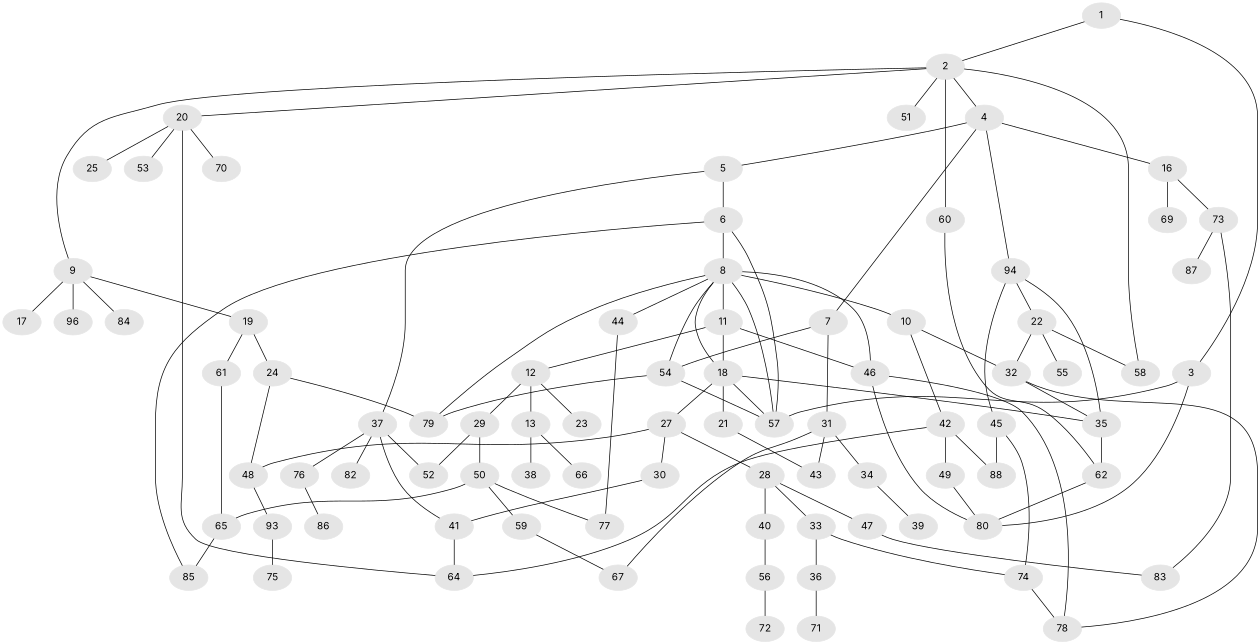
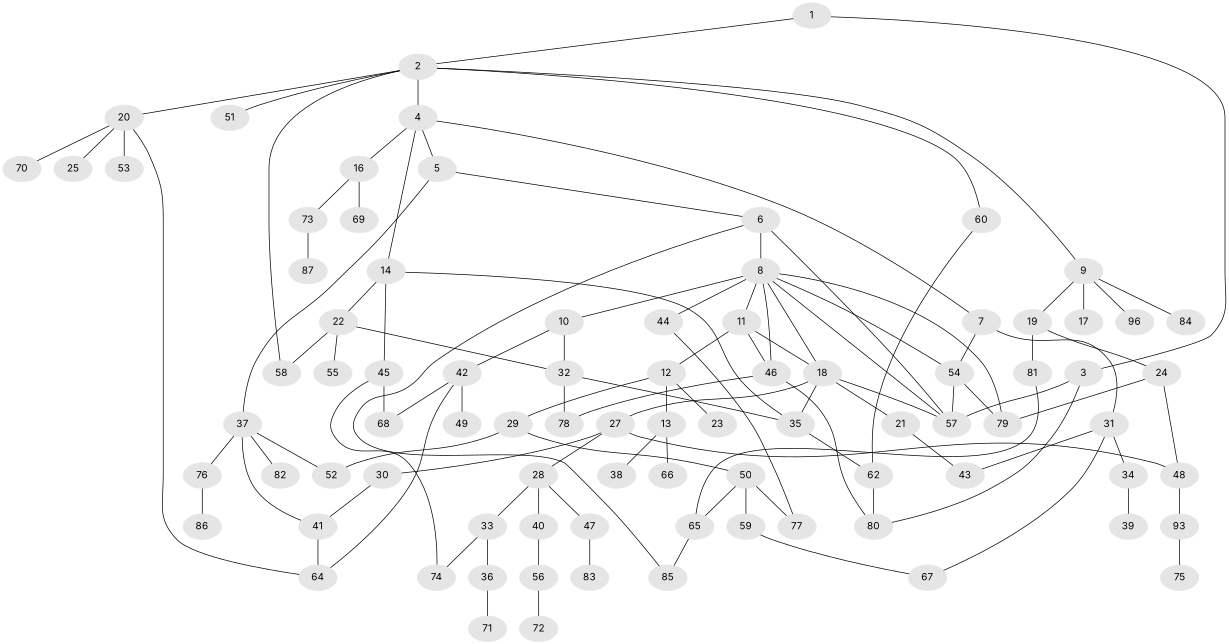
(1011, 271) -> (386, 271)
(221, 373) -> (1033, 373)
(1231, 410) -> none
(996, 476) -> (384, 424)
(964, 501) -> none
(1043, 603) -> none
